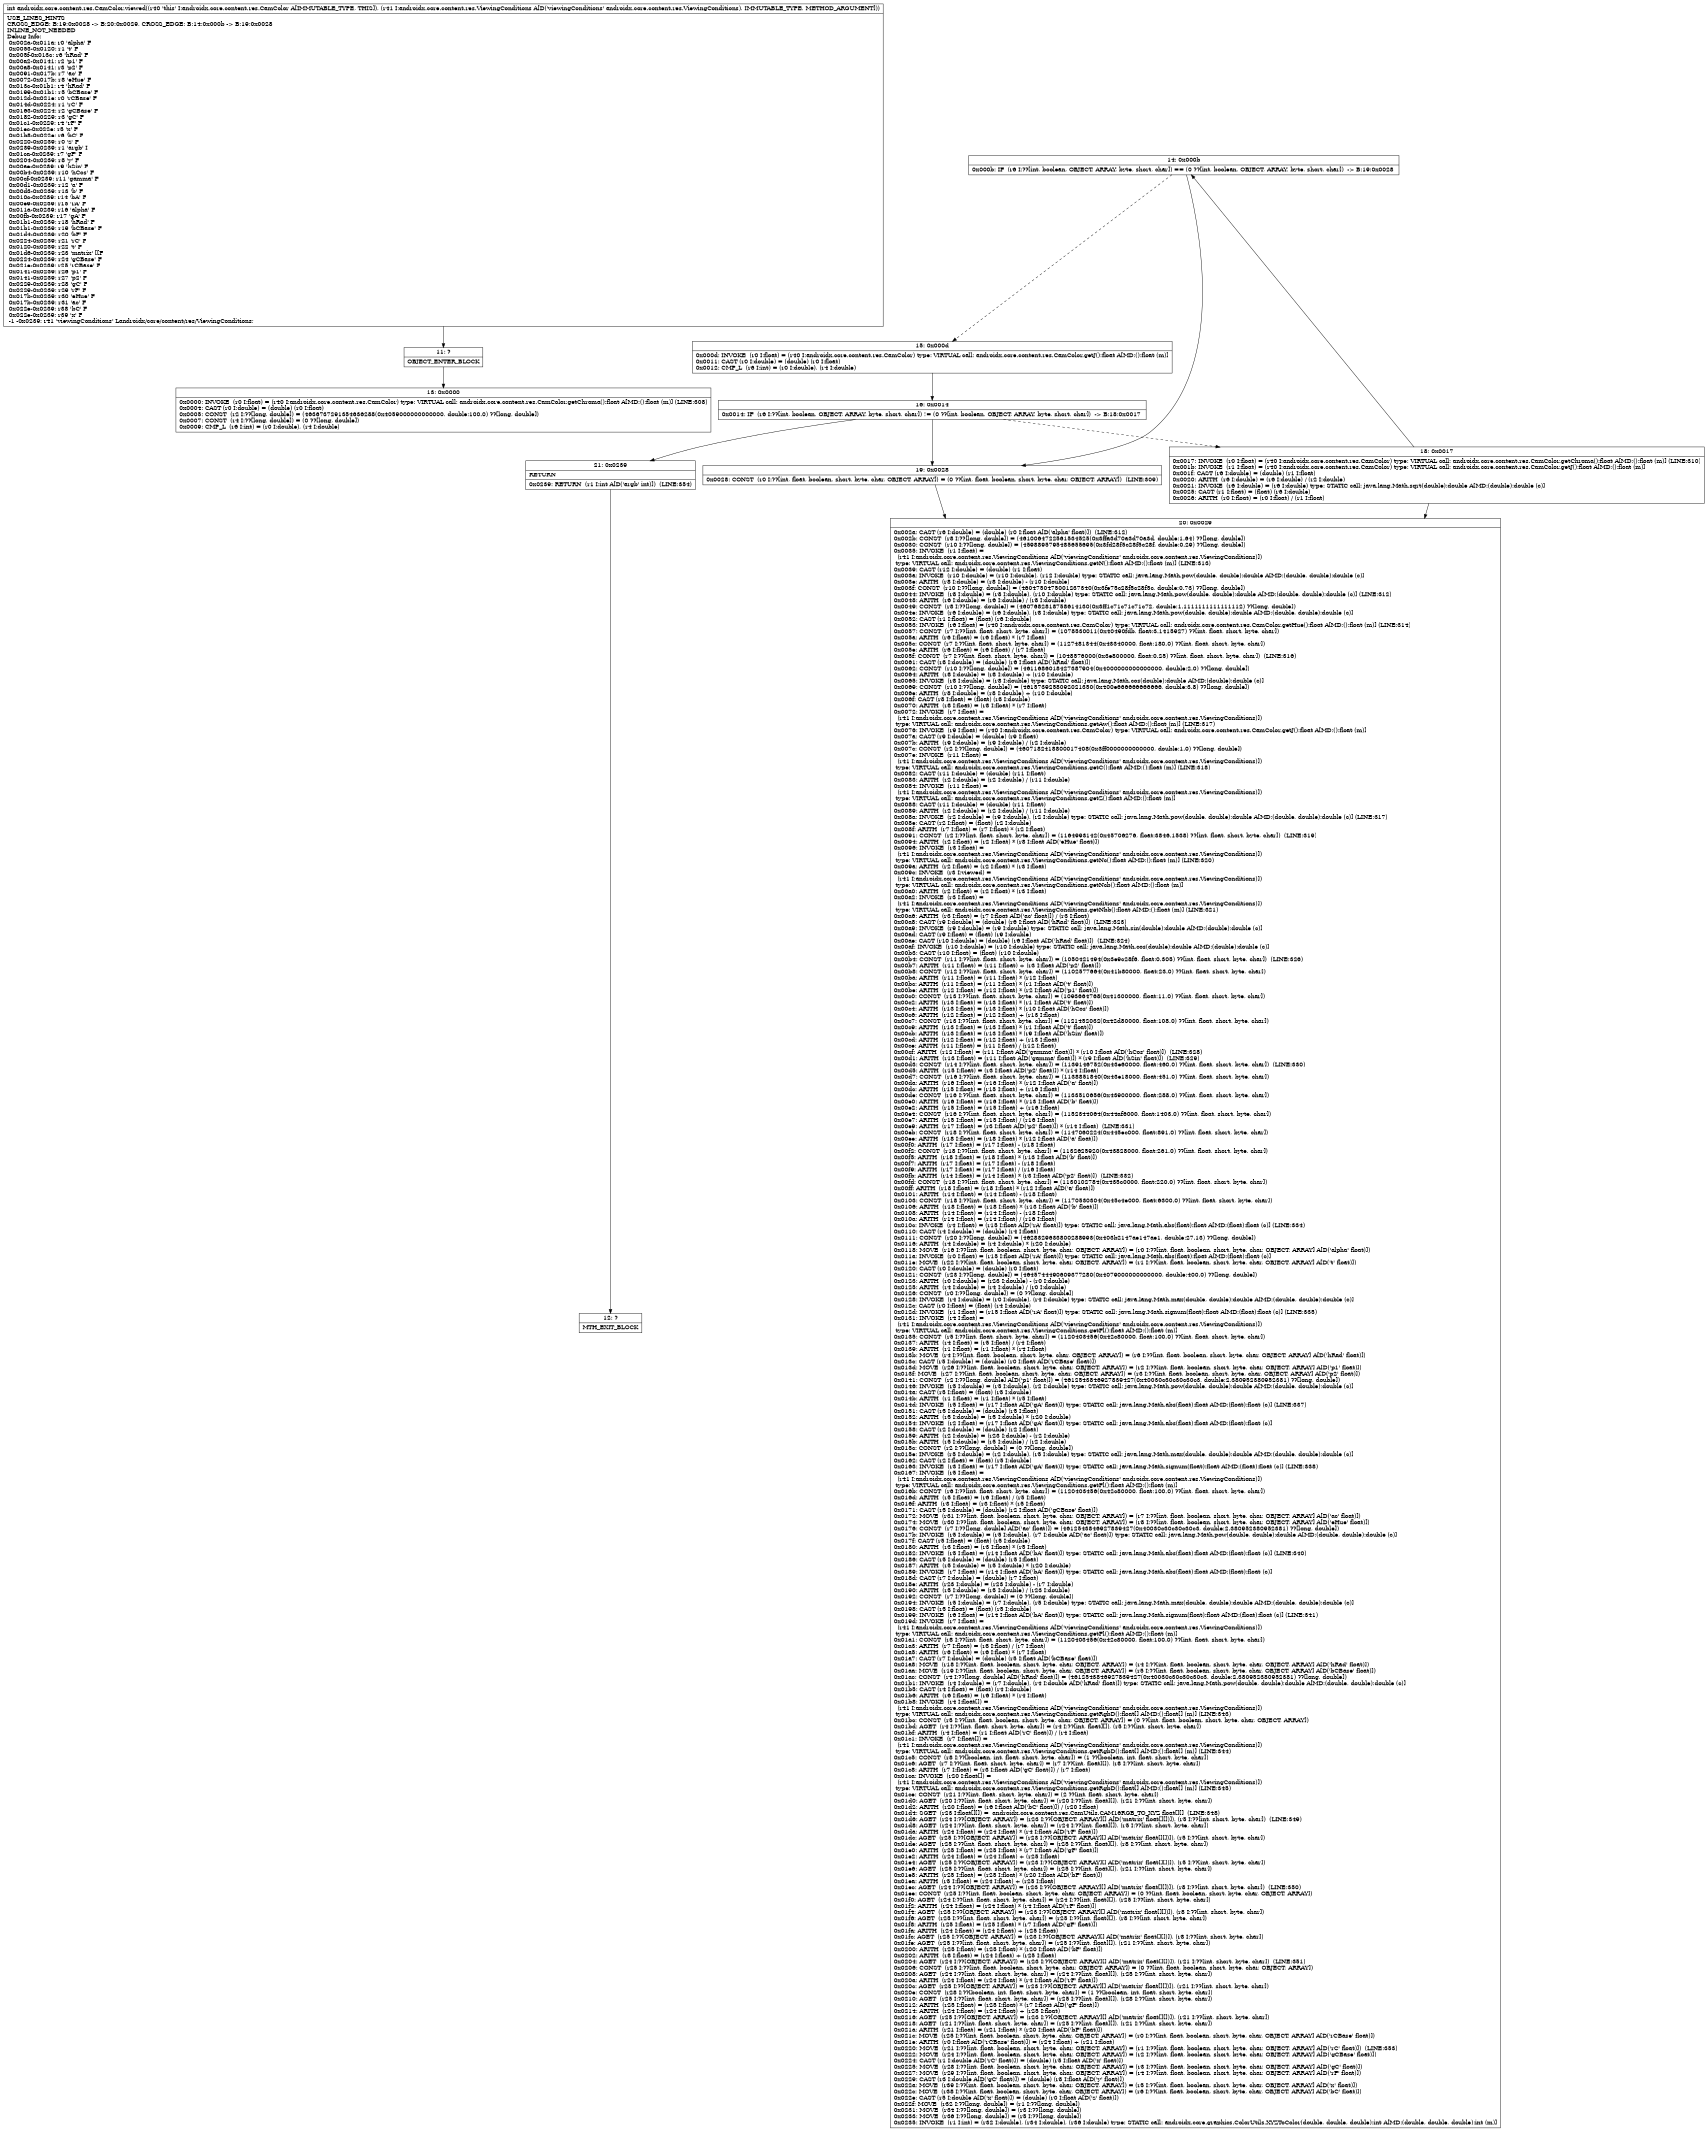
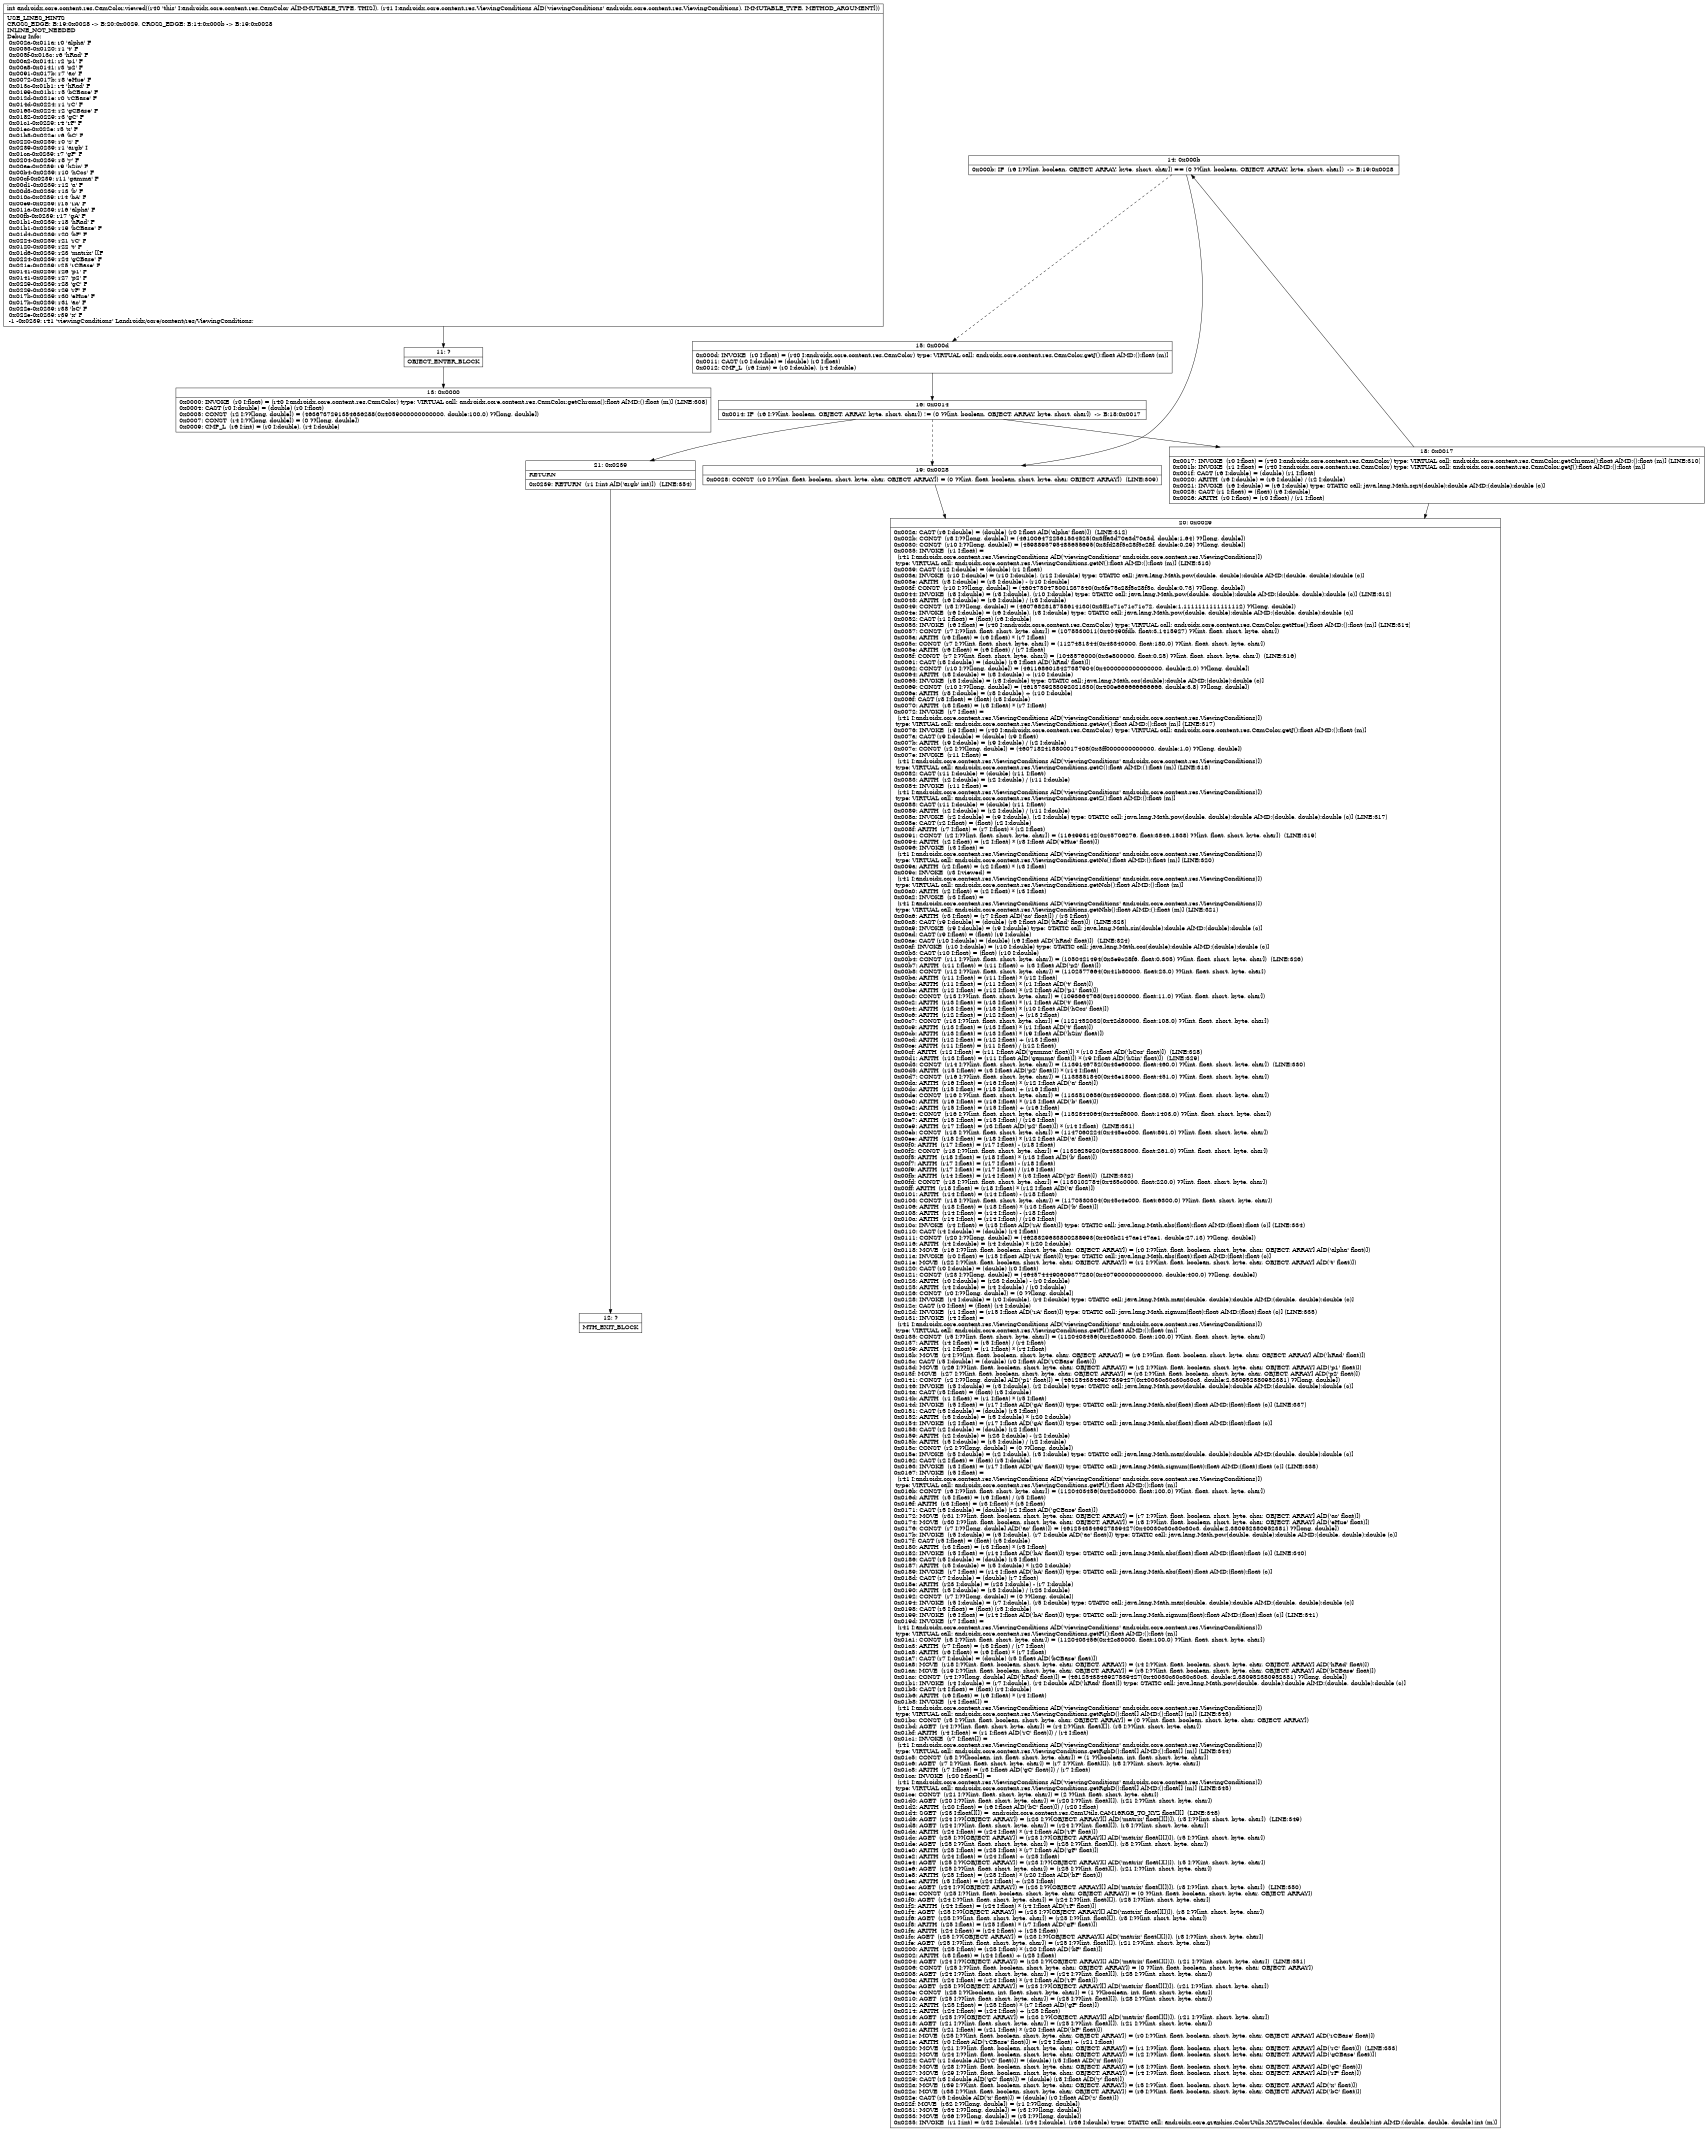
(1110, 433) -> (1110, 433)
(932, 440) -> (932, 440)
